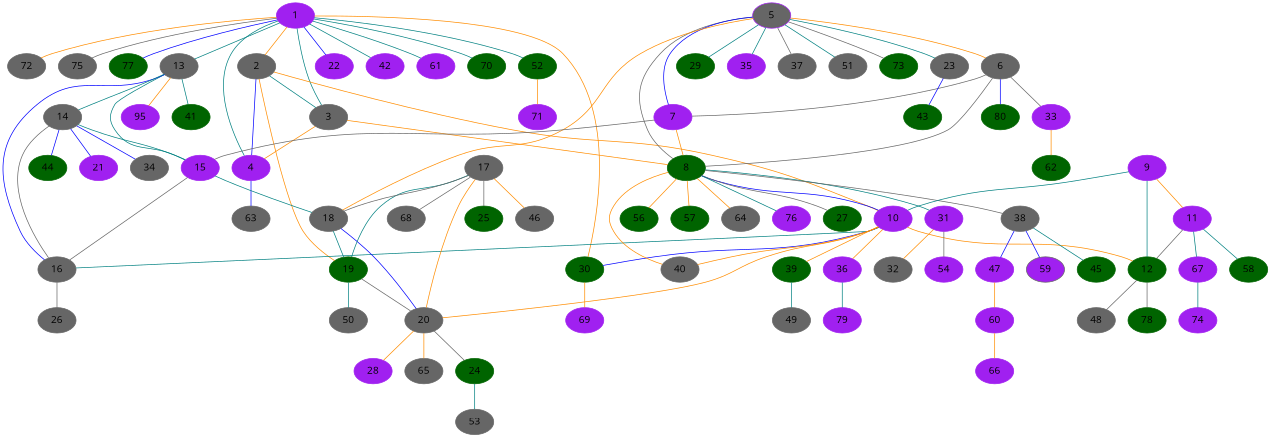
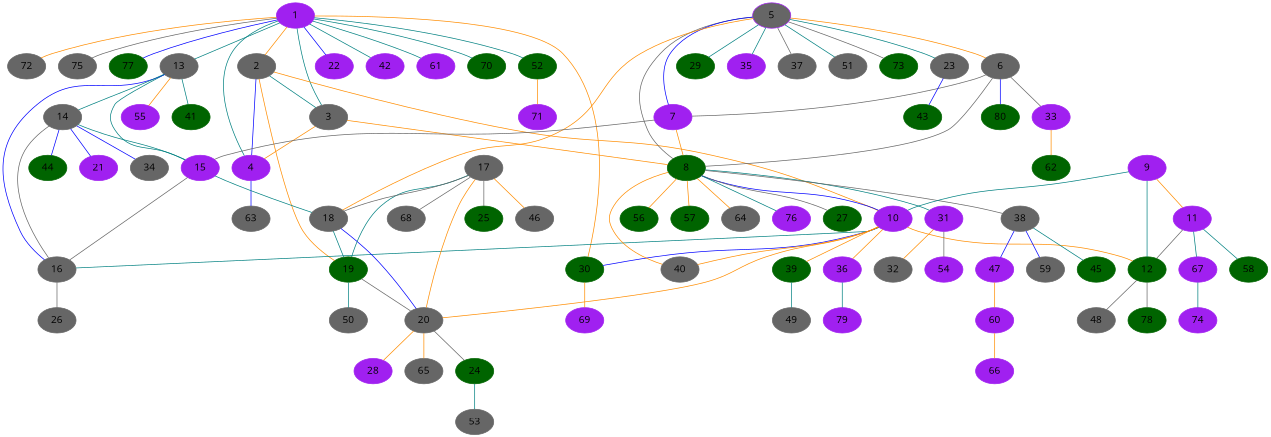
(140, 117) -> (140, 117)
(1045, 270) -> (1045, 270)
